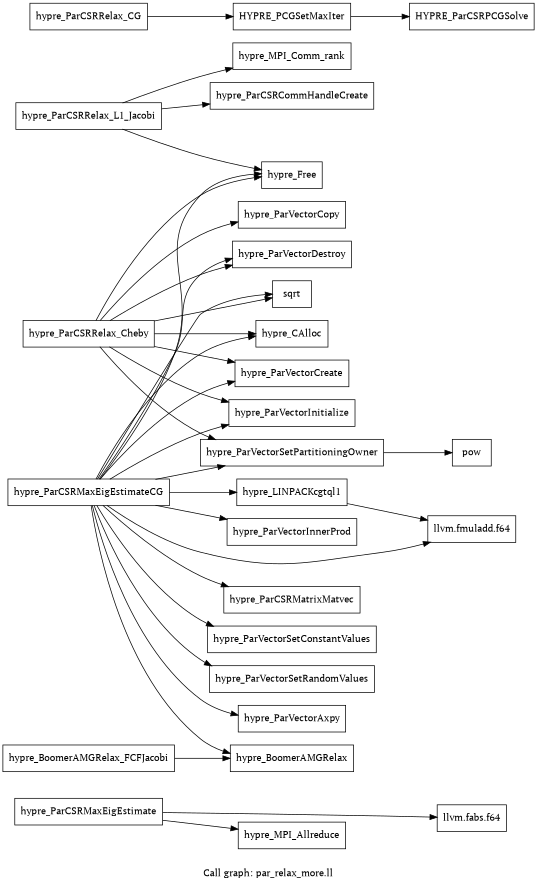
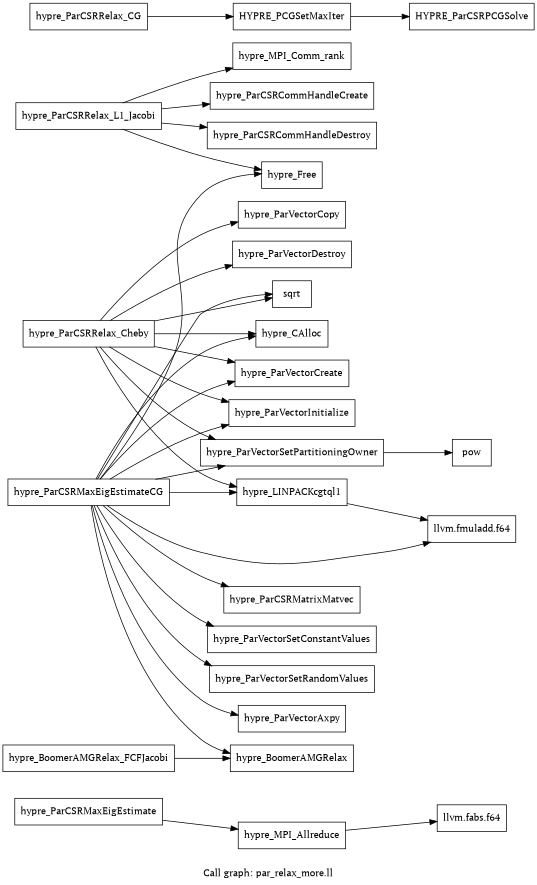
none -> (292, 136)
(159, 230) -> (147, 425)
(167, 368) -> none
(292, 532) -> none
(296, 814) -> (388, 826)
